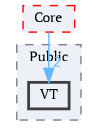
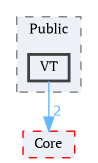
(49, 54) -> (49, 101)
